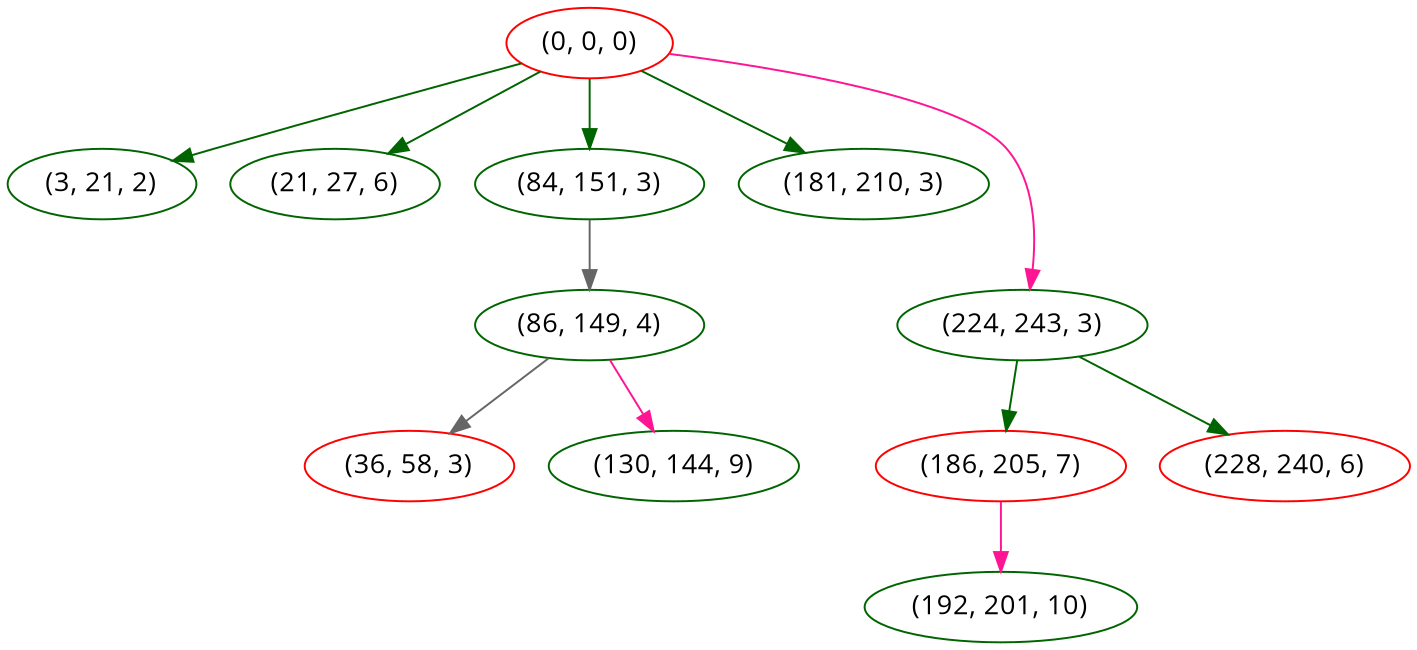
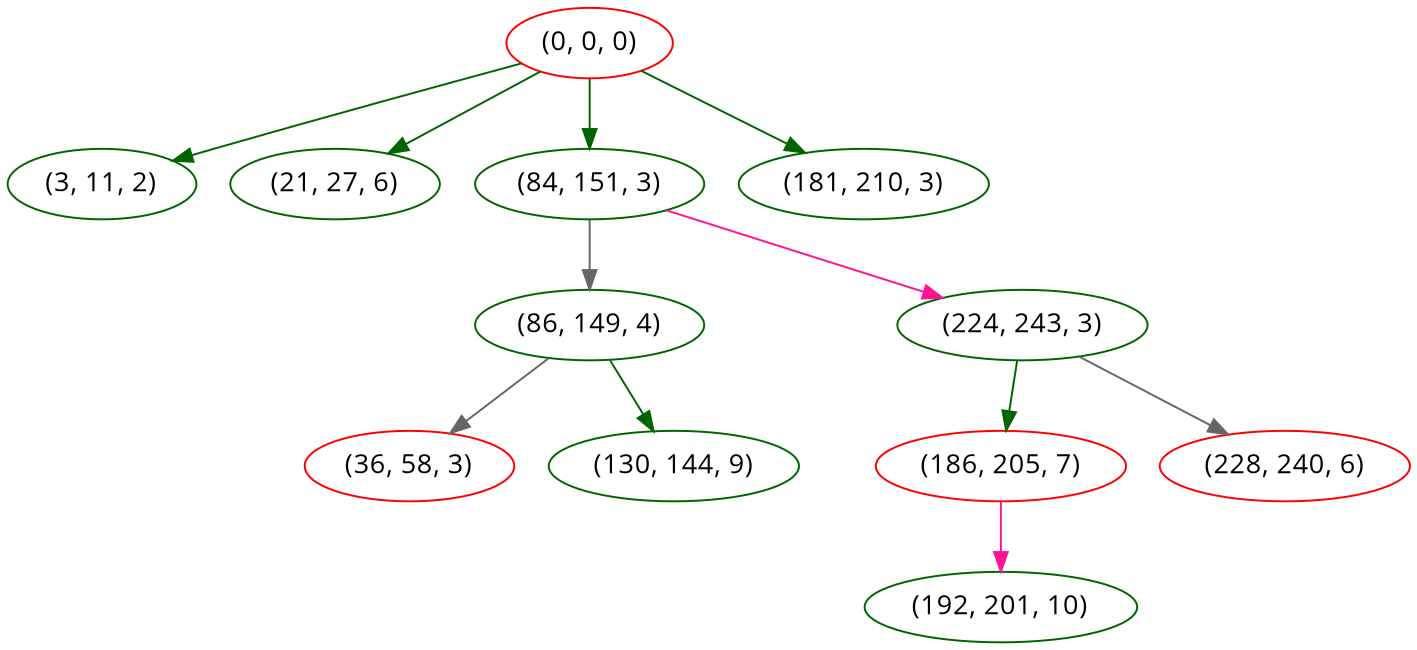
(905, 99) -> (795, 251)
(102, 184) -> (102, 184)
(627, 387) -> (627, 387)
(1145, 391) -> (1145, 391)
